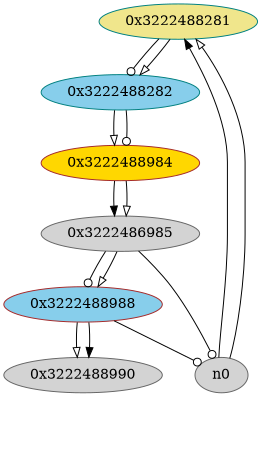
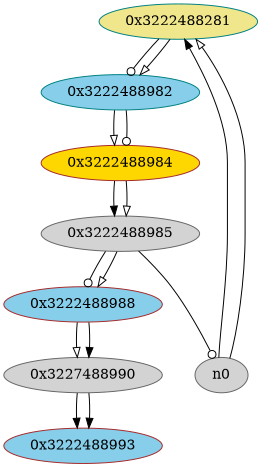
(120, 92) -> (120, 92)
(120, 234) -> (120, 234)
(154, 341) -> none
(83, 375) -> (83, 375)
none -> (83, 446)
